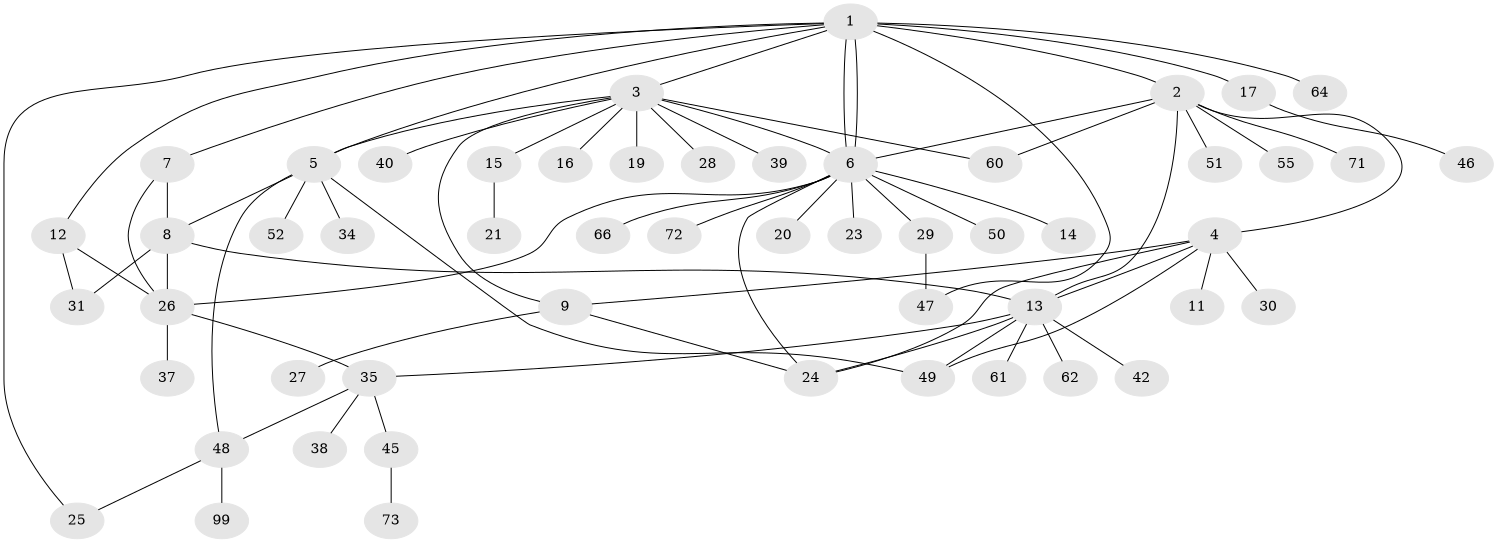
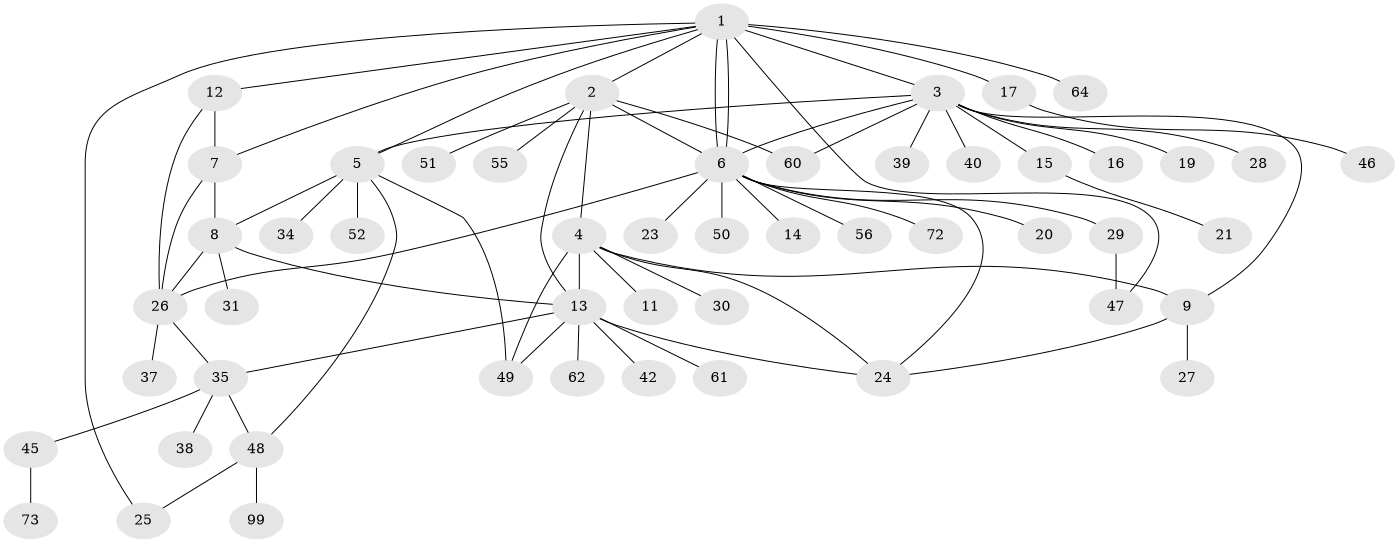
(1358, 164) -> none
(603, 236) -> (865, 236)
(68, 271) -> (215, 129)
